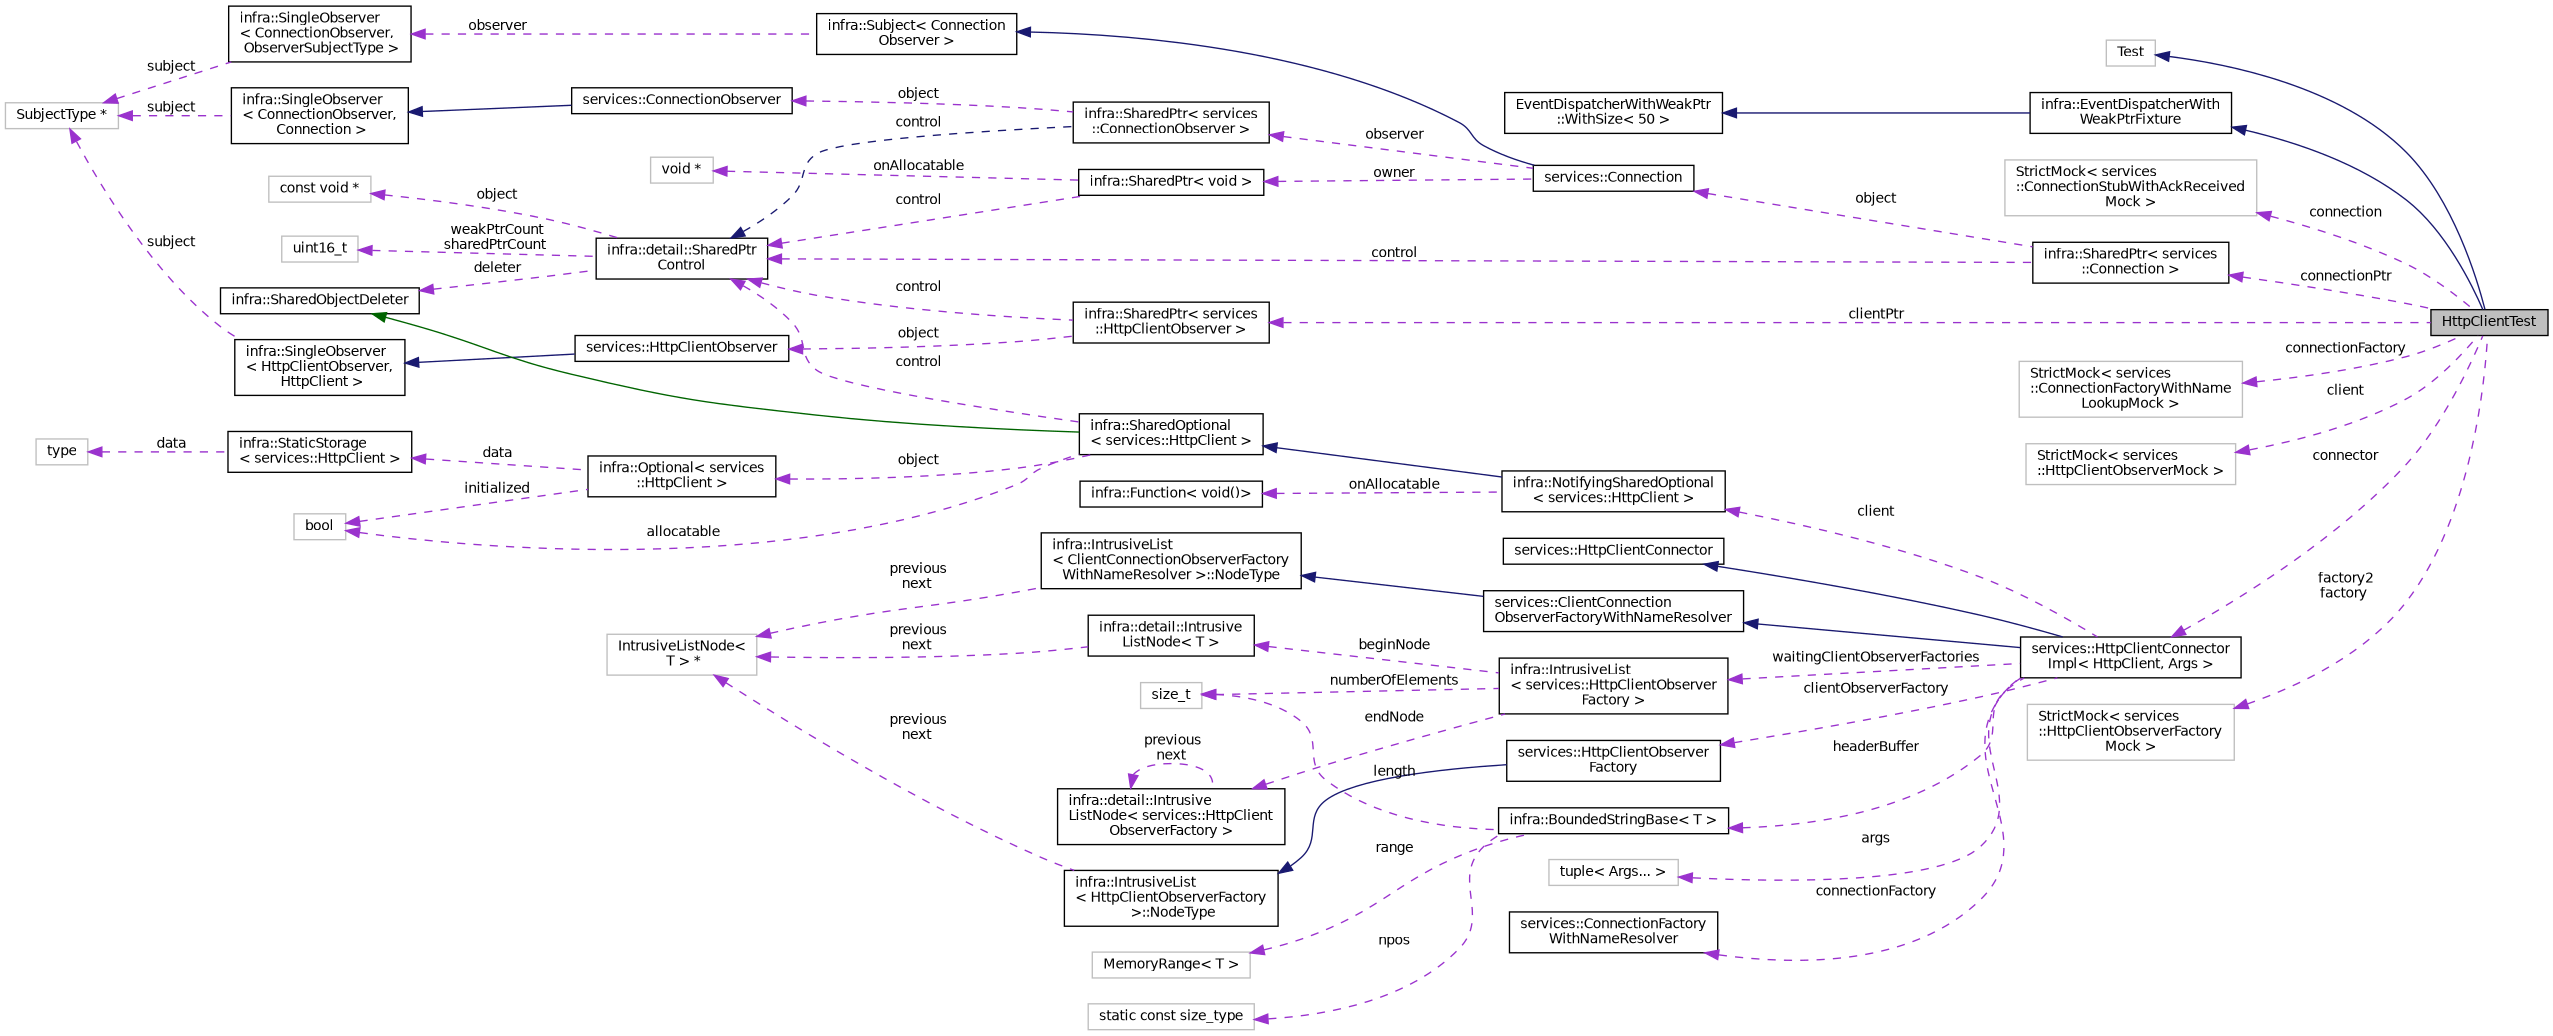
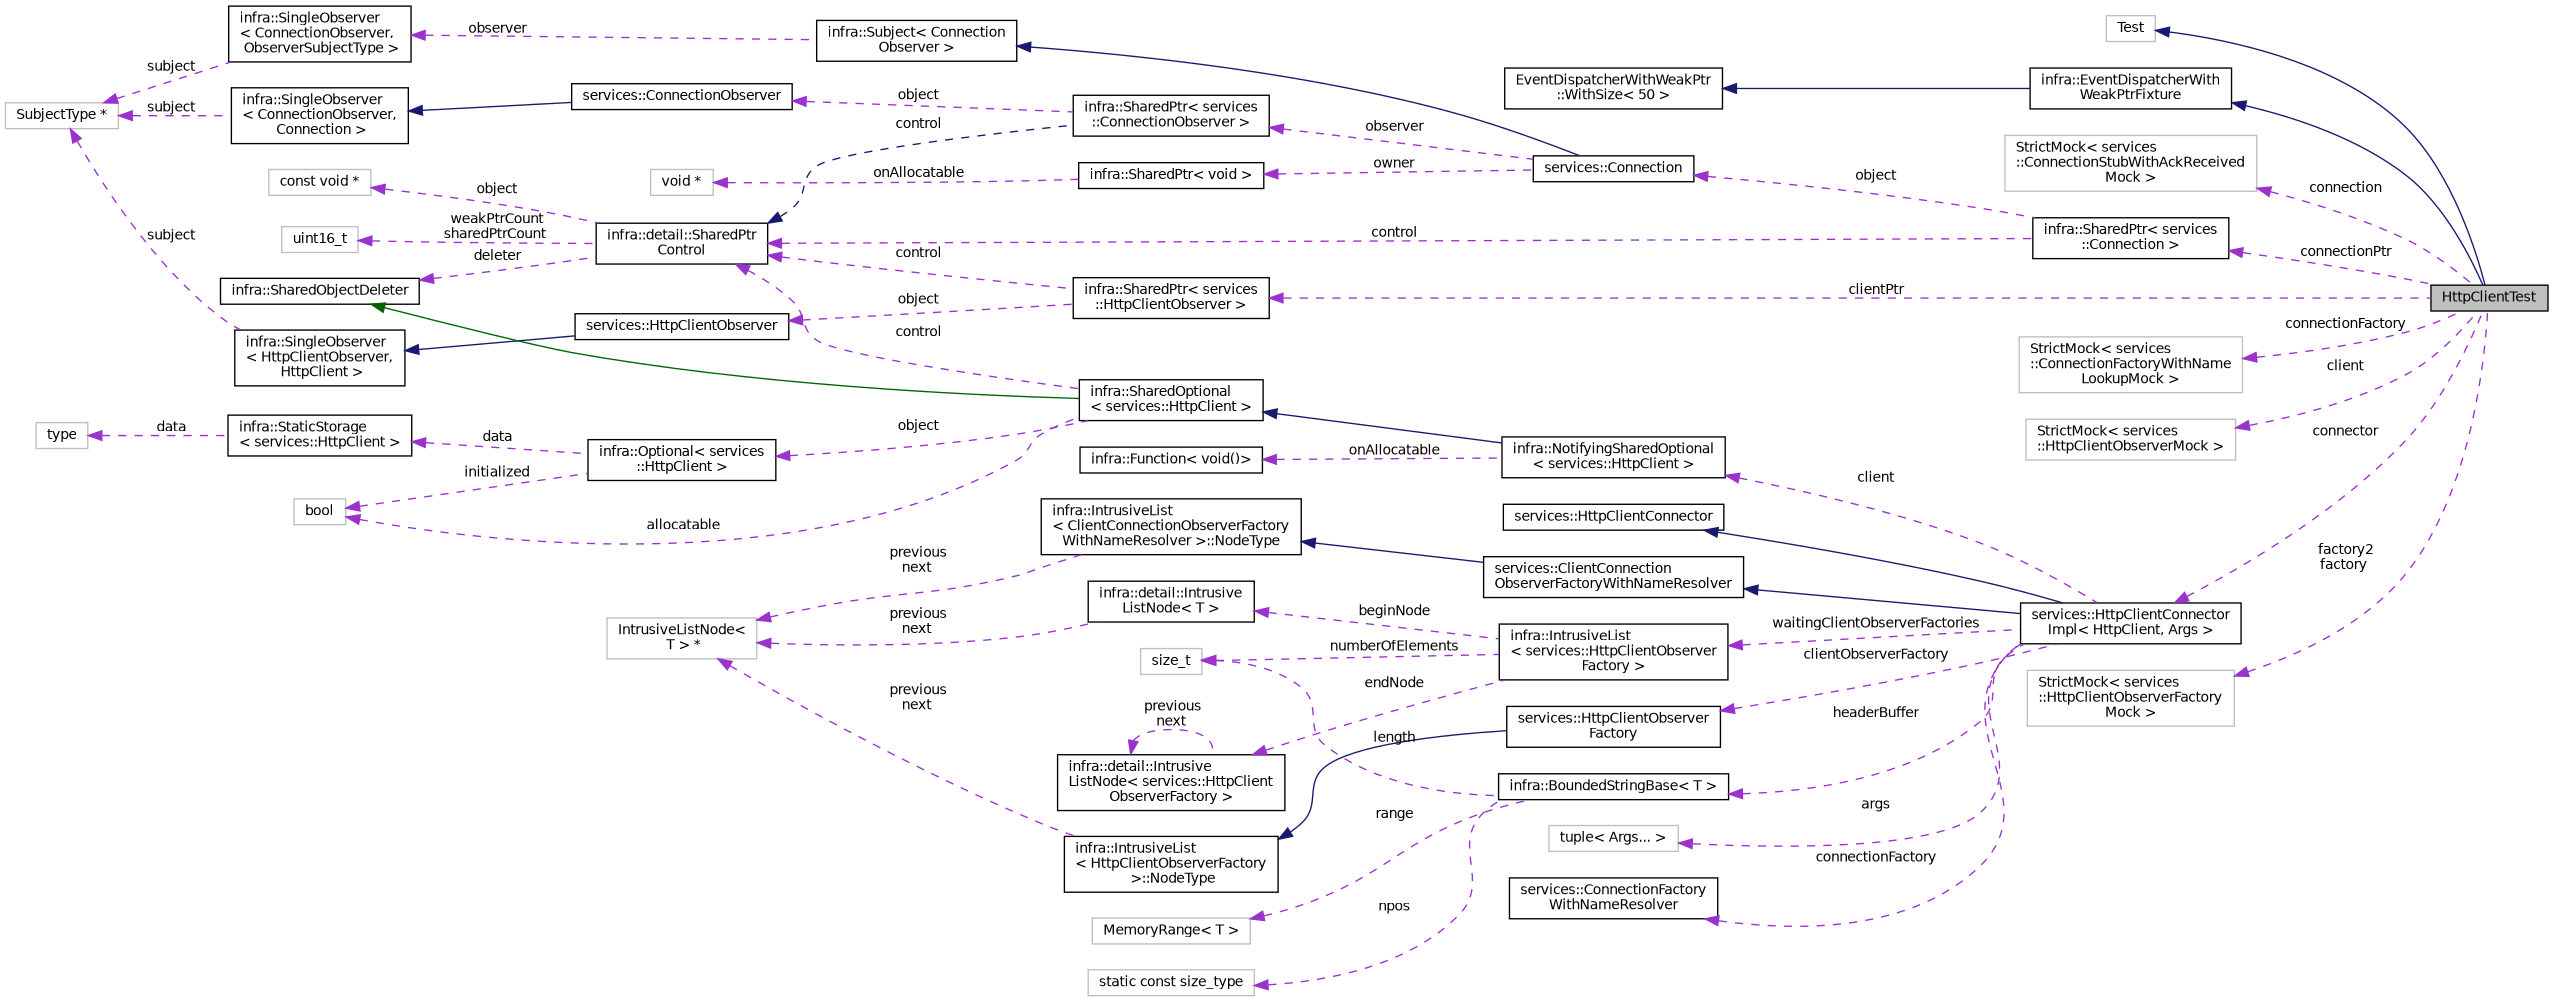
(934, 219) -> none
